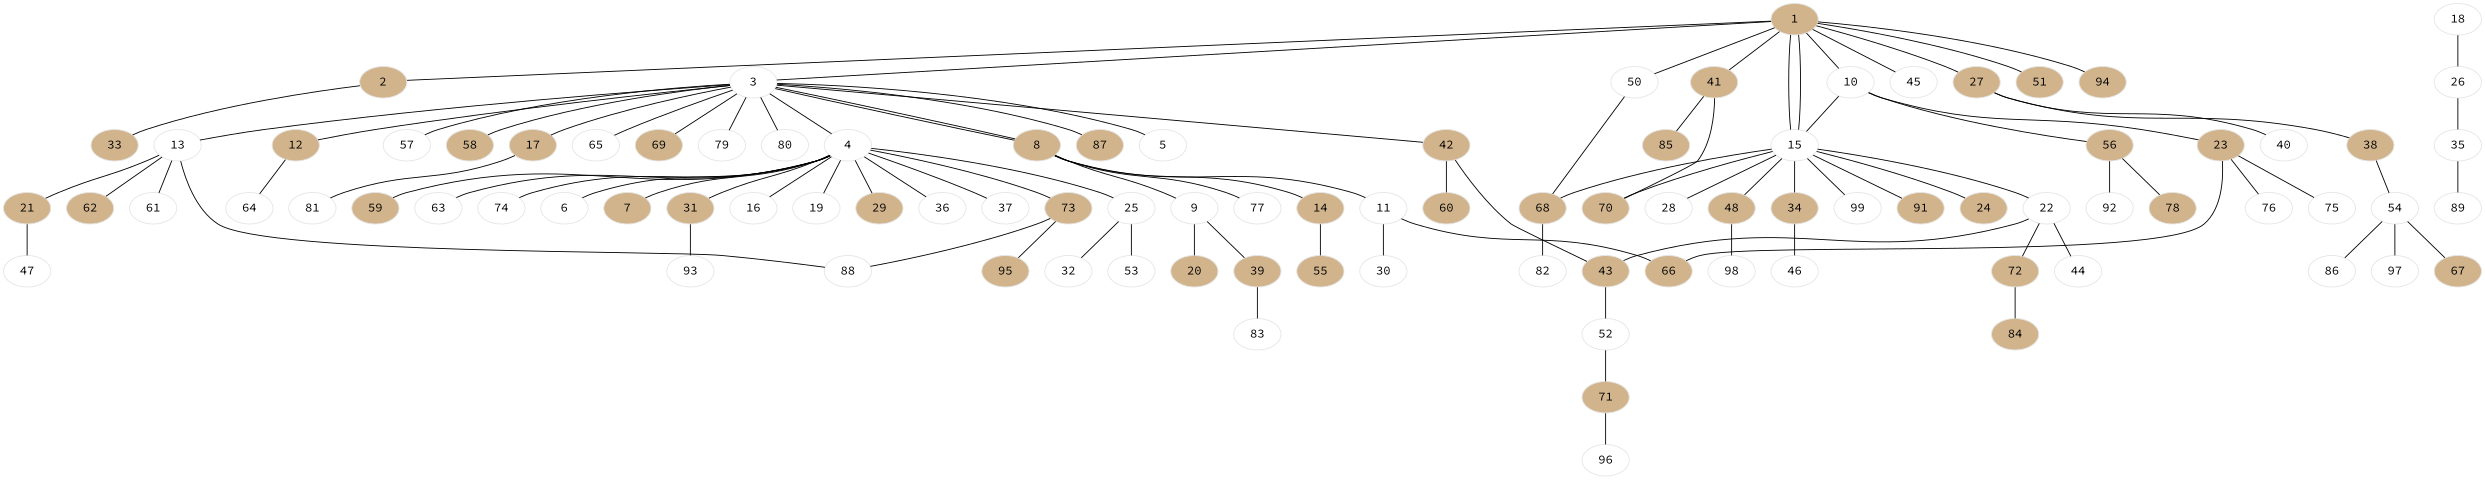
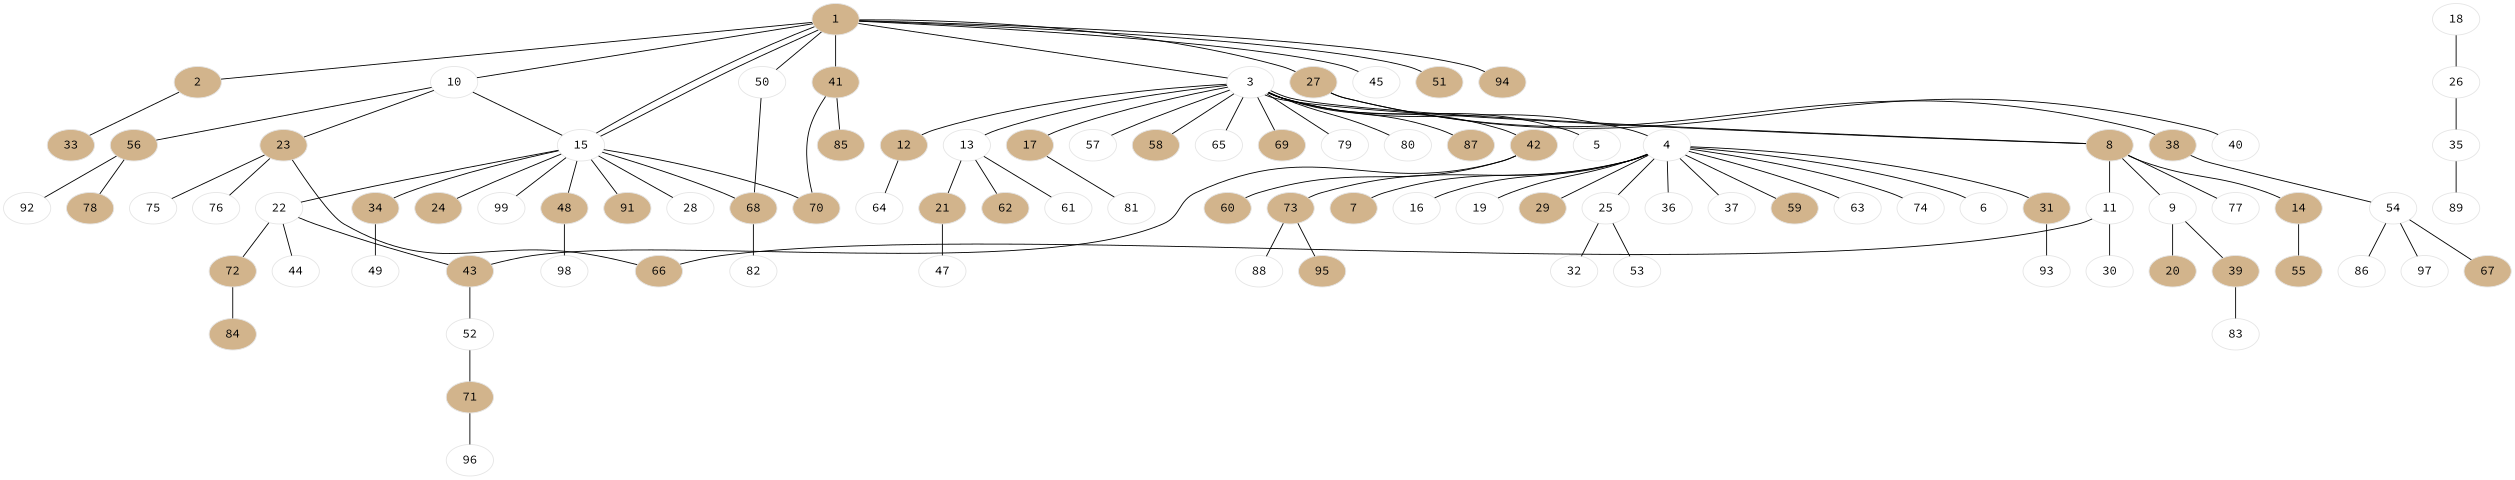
(483, 250) -> none
(1795, 271) -> (375, 271)
